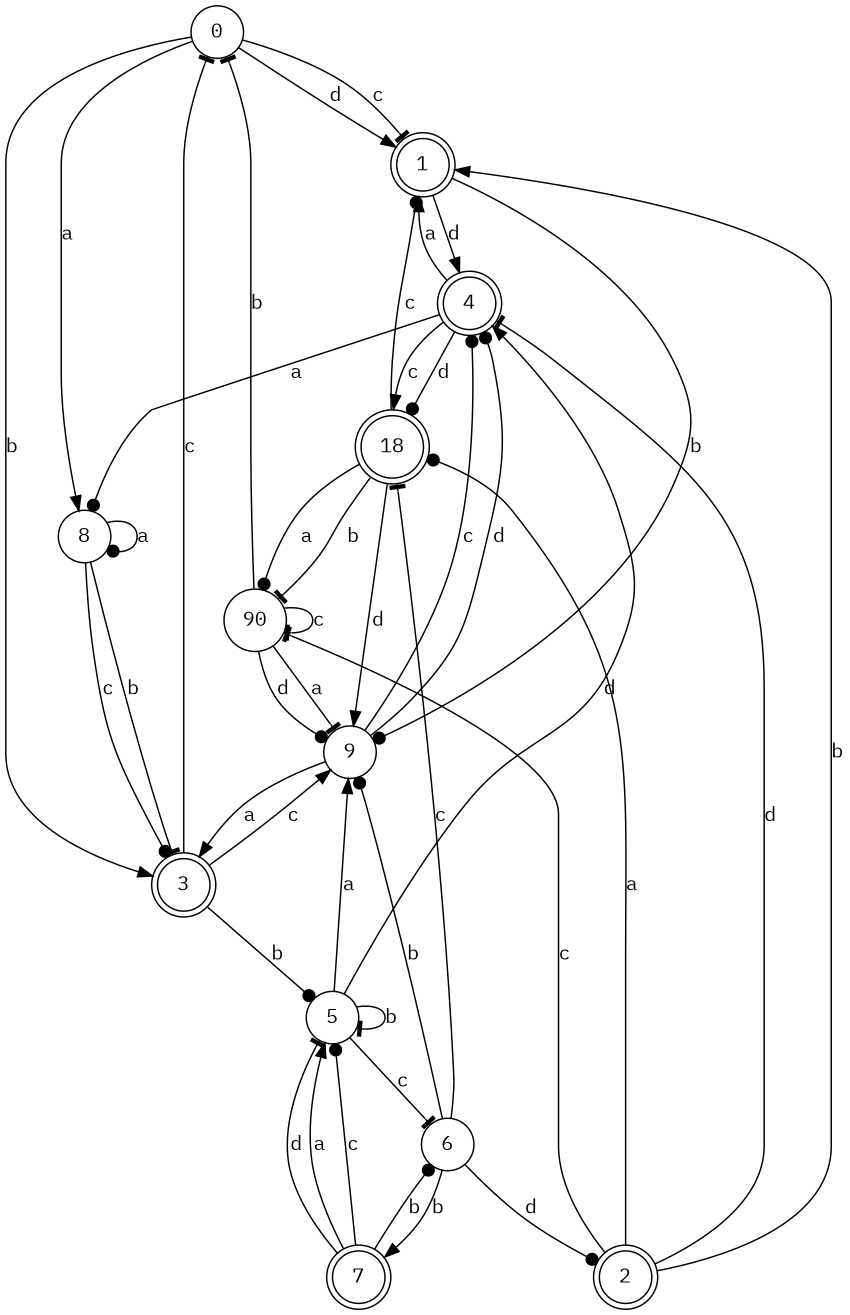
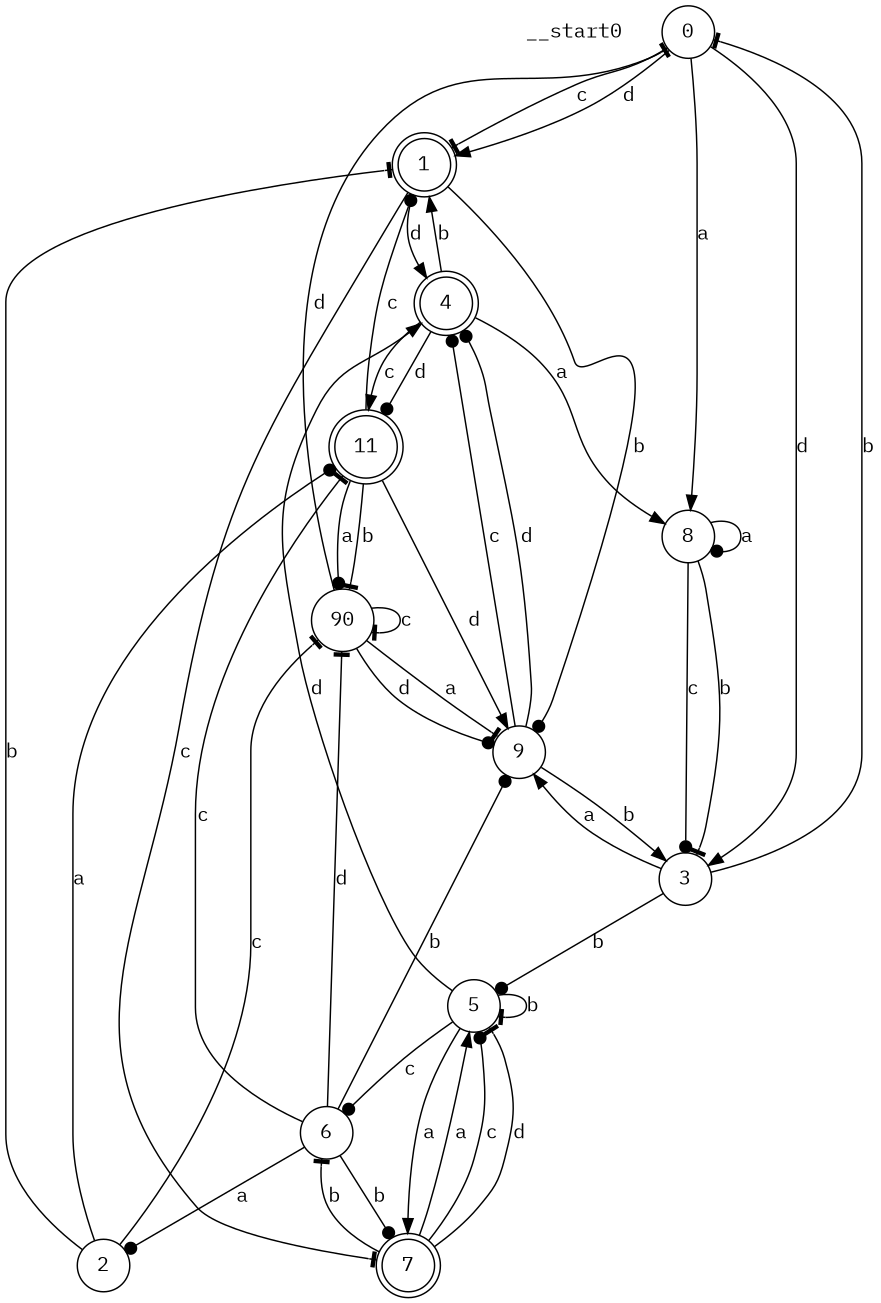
none -> (575, 32)
(431, 234) -> (444, 234)
(257, 303) -> (320, 303)
(235, 382) -> (571, 411)
(12, 447) -> (803, 447)
(190, 447) -> (868, 447)
(392, 447) -> (366, 447)
(831, 640) -> (6, 582)
(764, 766) -> none
none -> (169, 777)
(250, 816) -> (629, 816)
(294, 816) -> (590, 816)
none -> (334, 883)
(184, 885) -> (685, 879)
(341, 892) -> (420, 1119)
(388, 1078) -> (401, 1061)
(532, 1208) -> (243, 1196)
(399, 1211) -> (336, 1218)
(425, 1212) -> (363, 1192)
(626, 1277) -> (104, 1266)
